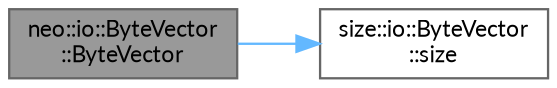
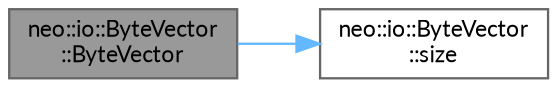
(434, 44) -> (434, 44)
